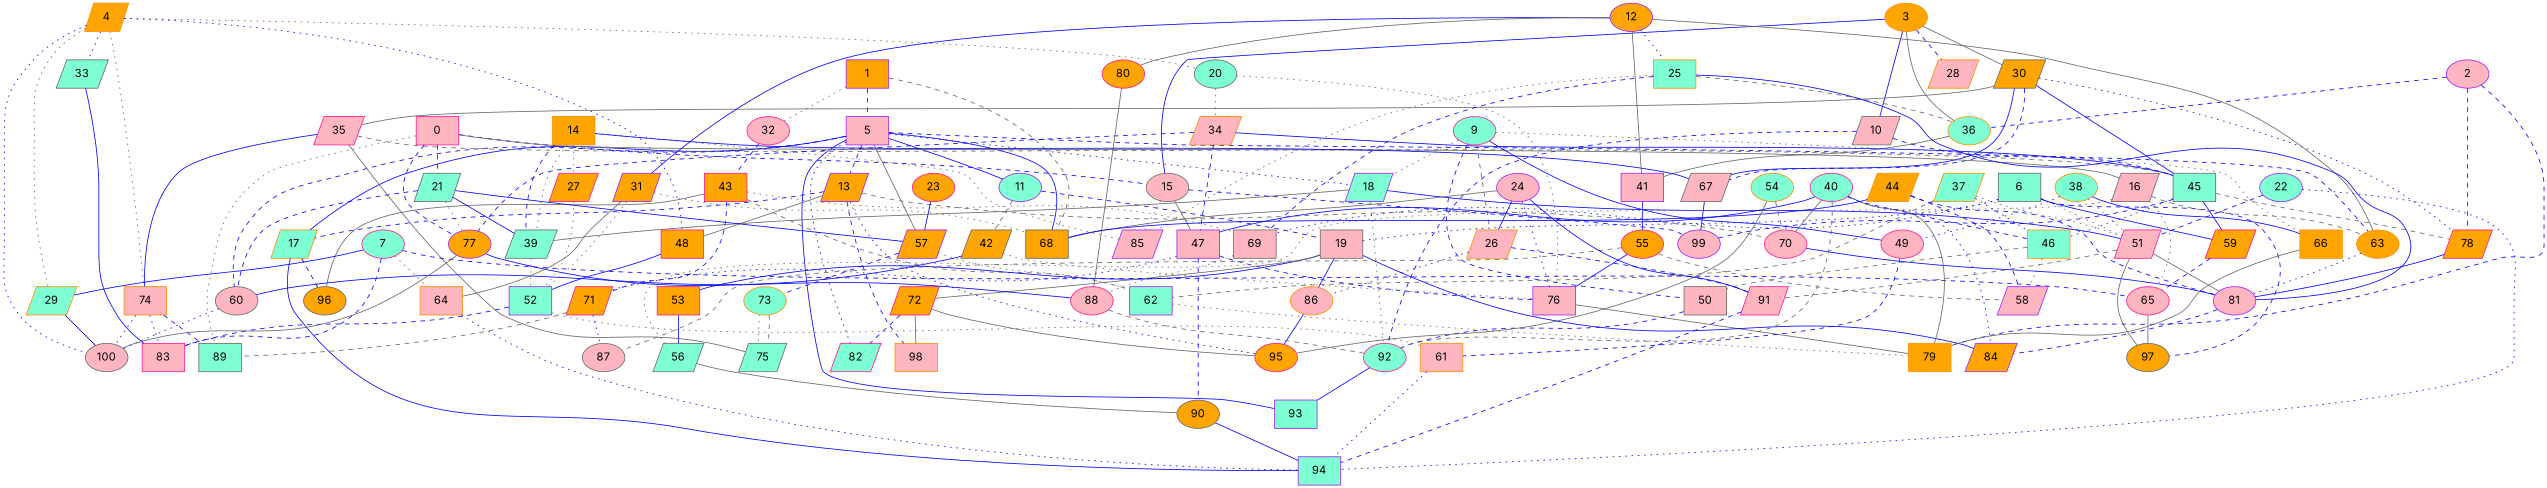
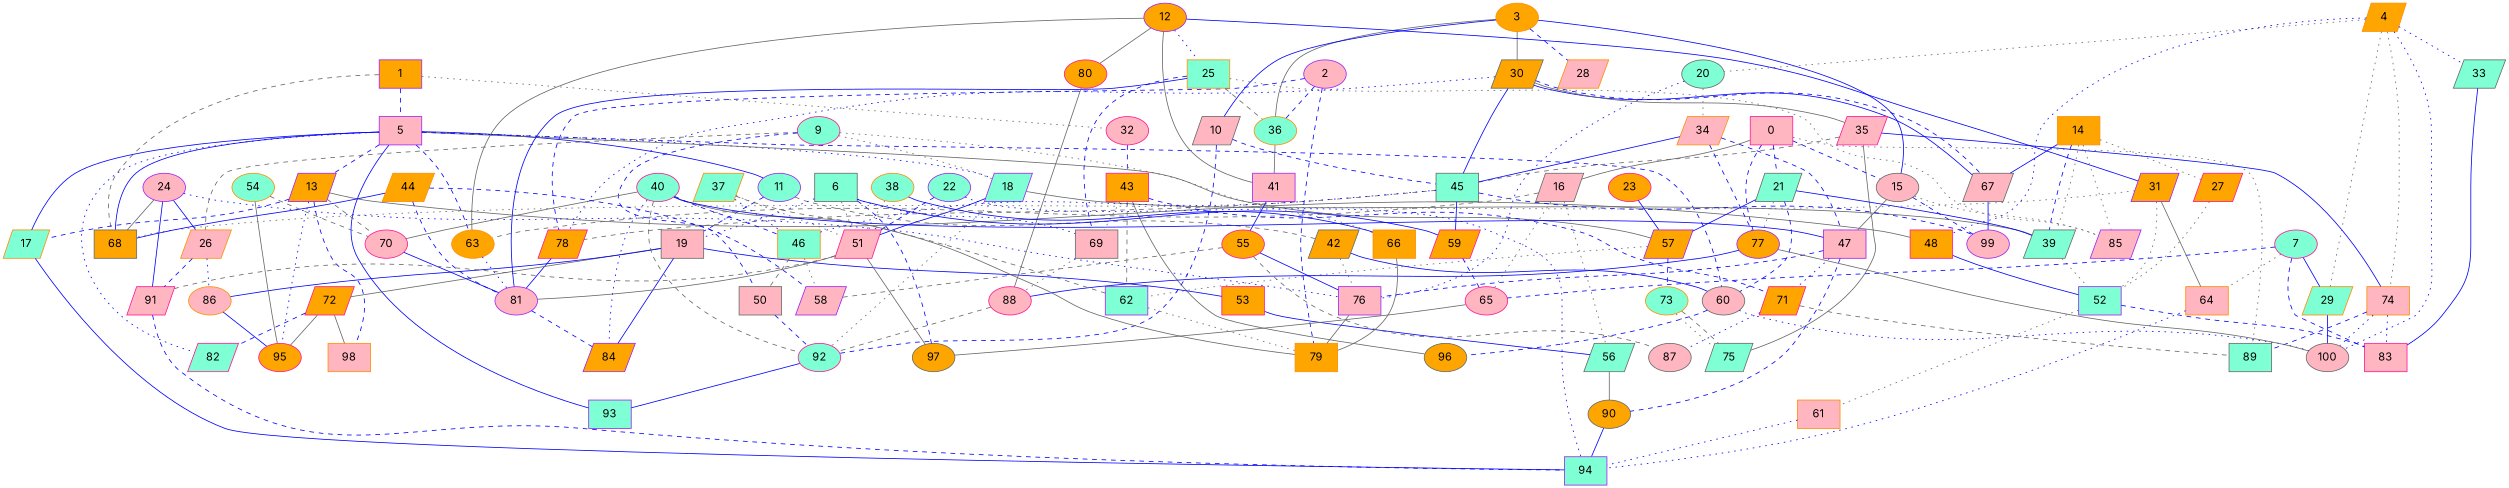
(1430, 96) -> (1520, 185)
(1902, 244) -> none
(310, 273) -> (1588, 340)
